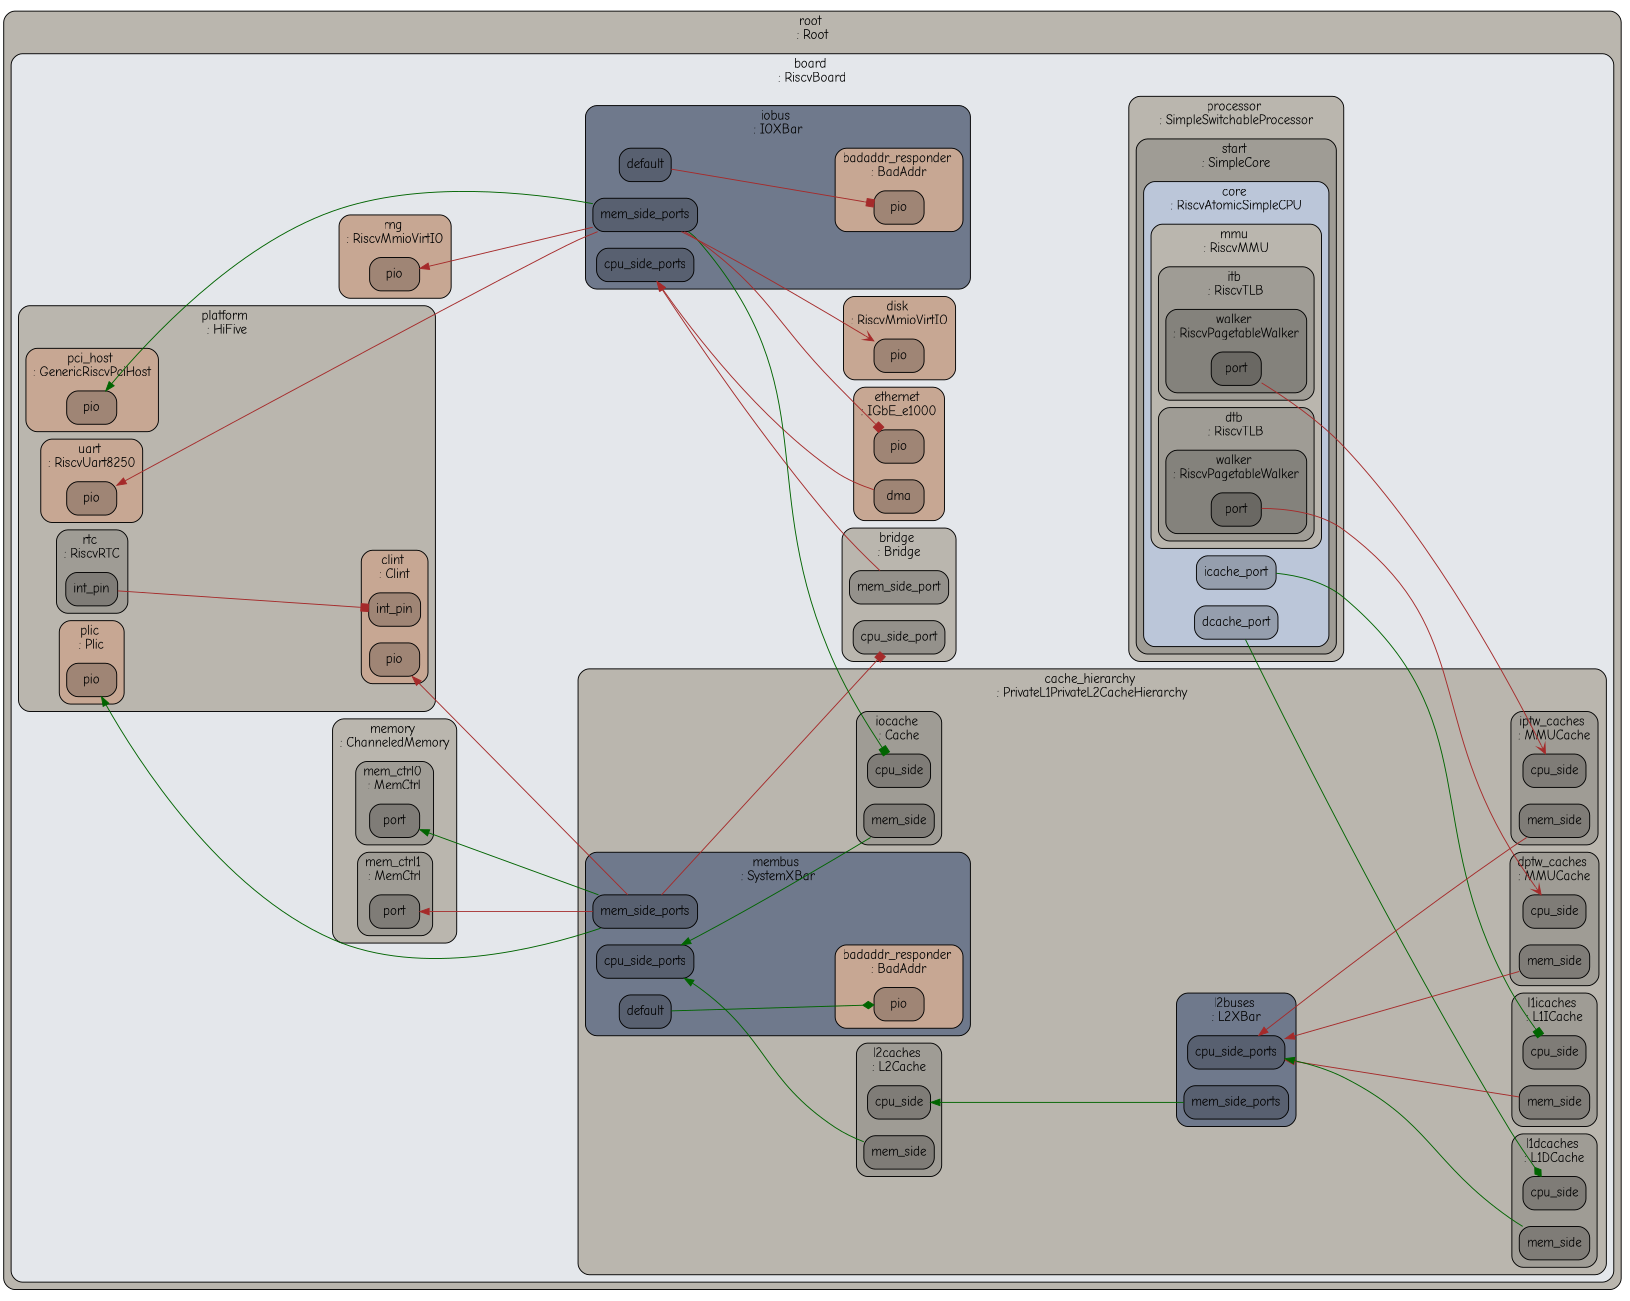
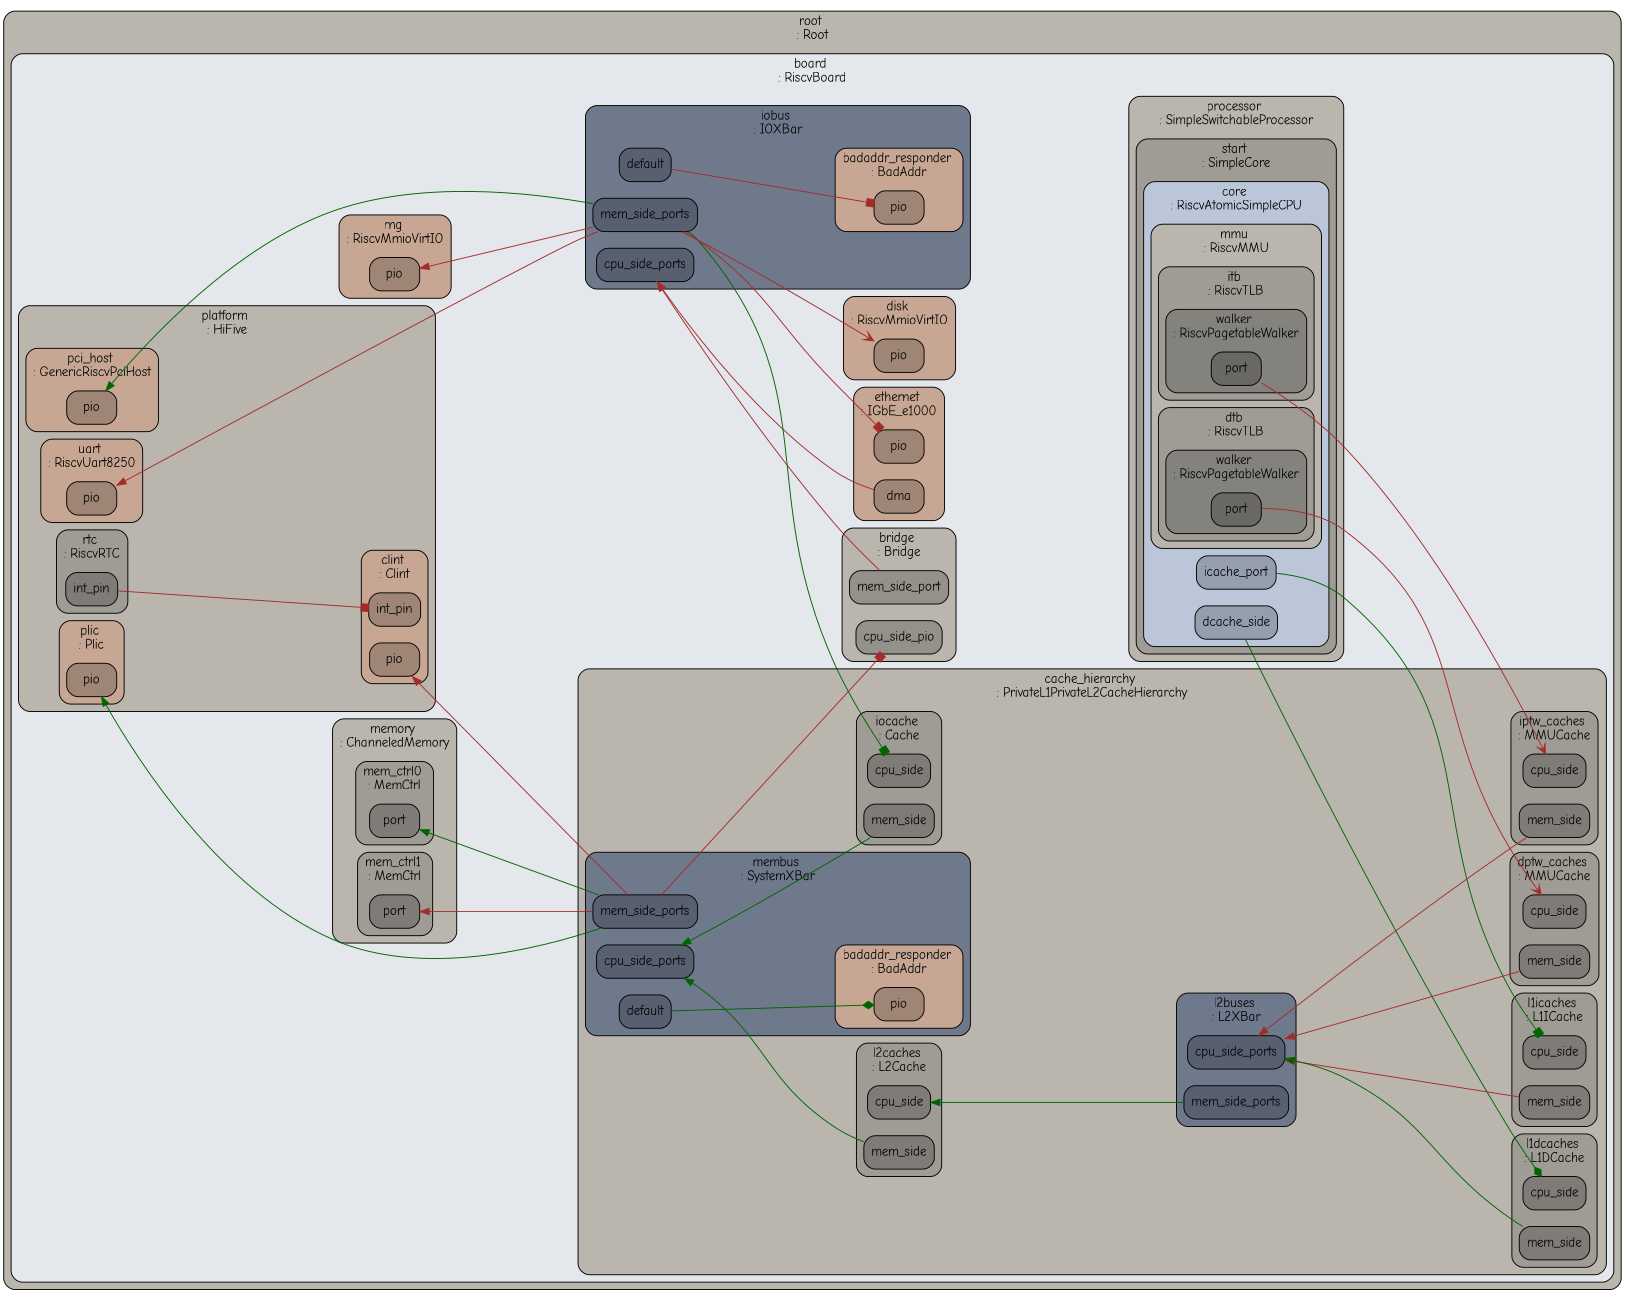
(1236, 623) -> (1236, 623)
(899, 637) -> (899, 637)
